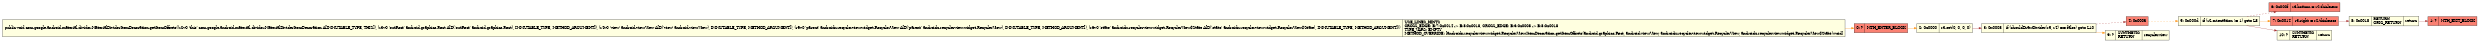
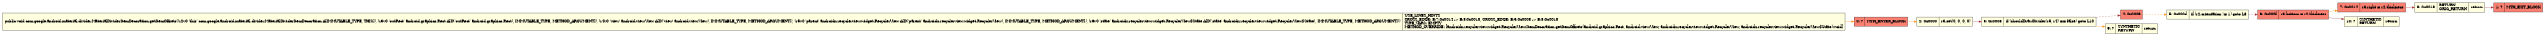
(2264, 21) -> (2332, 11)
(2261, 28) -> (2335, 18)
(2156, 35) -> (2150, 29)
